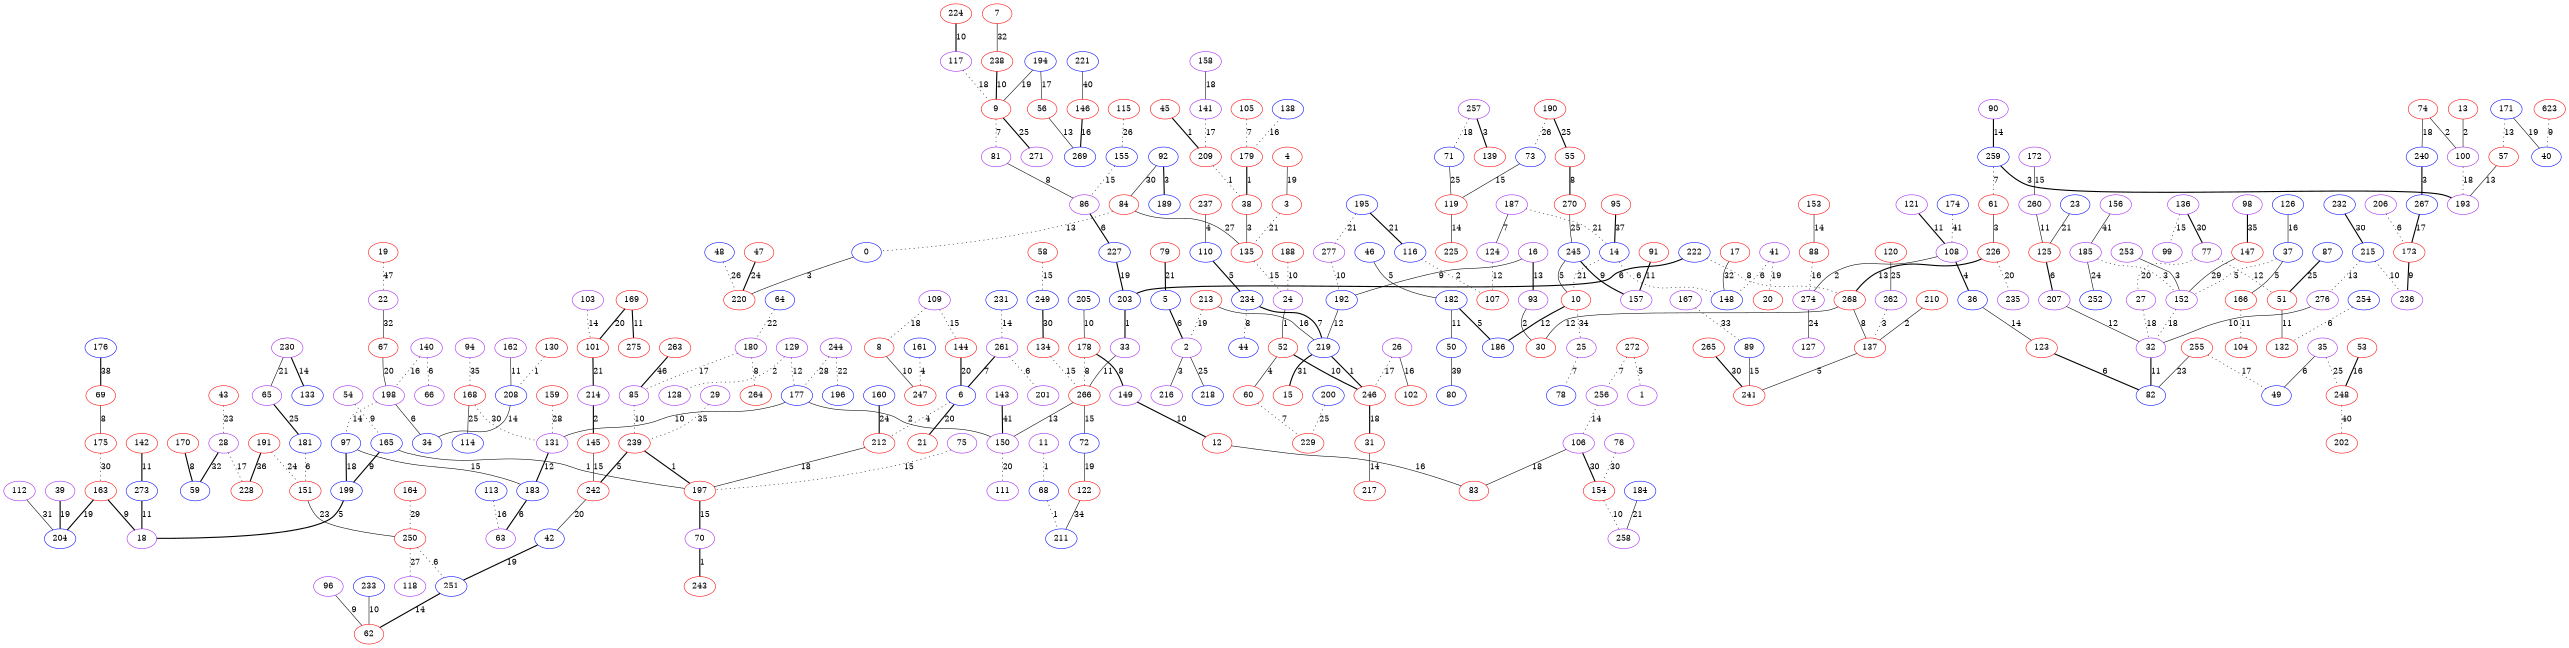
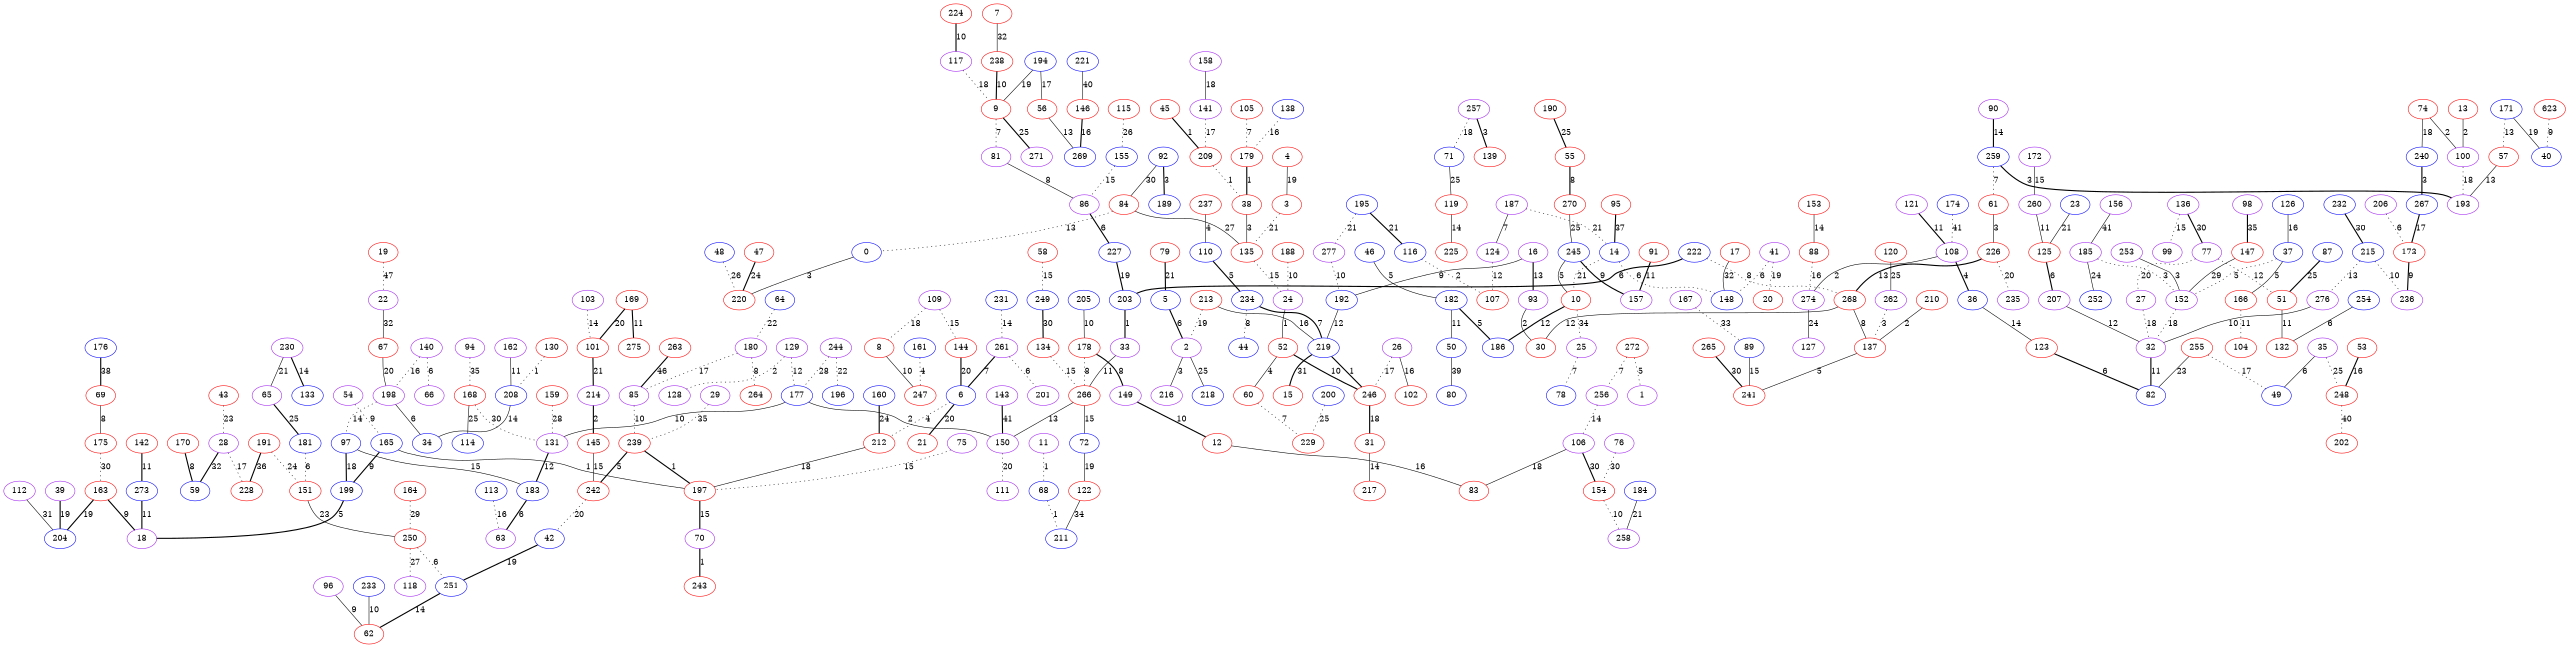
(1530, 157) -> none
(2323, 324) -> (2323, 324)
(571, 515) -> (571, 515)
